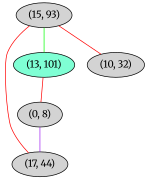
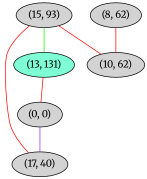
none -> (116, 15)
(44, 65) -> (44, 65)
(116, 65) -> (116, 65)
(40, 115) -> (40, 115)
(40, 164) -> (40, 164)
